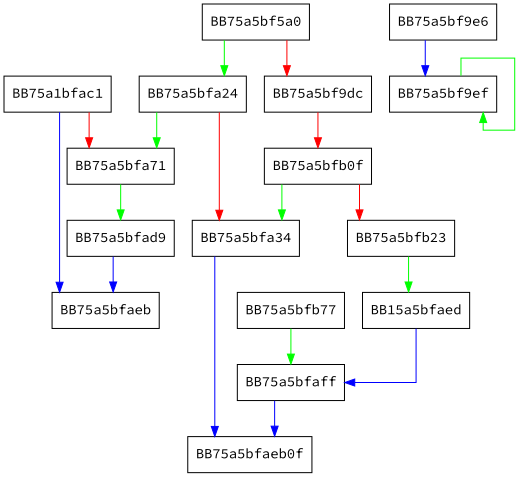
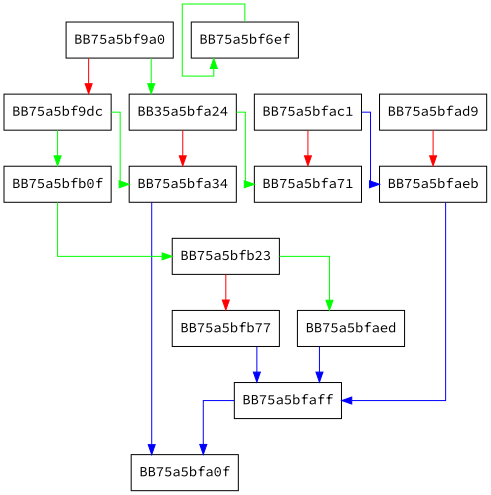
(256, 22) -> (120, 40)
(443, 22) -> none
(58, 94) -> (308, 112)
(193, 94) -> (183, 112)
(443, 94) -> (245, 40)
(318, 125) -> (58, 143)
(121, 197) -> none
(282, 197) -> (120, 144)
(359, 197) -> (83, 256)
(113, 269) -> (433, 143)
none -> (226, 287)
(416, 310) -> (351, 328)
(291, 341) -> (257, 359)
none -> (446, 348)
(250, 455) -> (185, 473)
